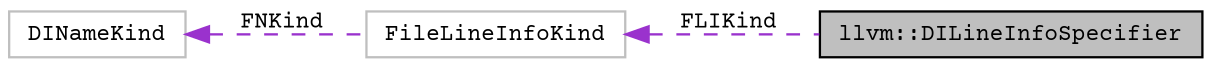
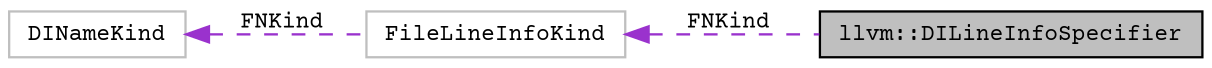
(723, 22) -> (723, 22)
